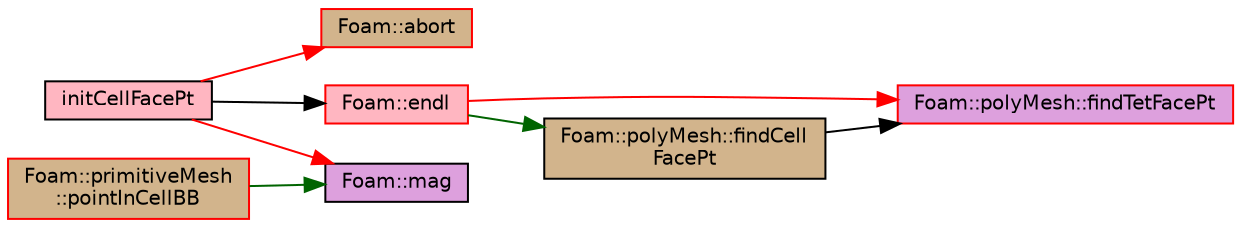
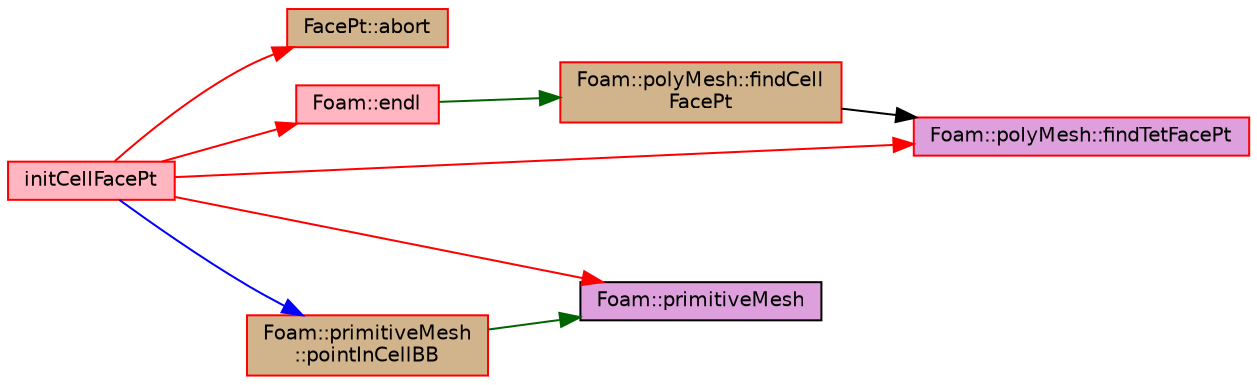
(397, 28) -> (368, 28)
(673, 97) -> (534, 161)
(129, 100) -> (91, 181)
(258, 102) -> (220, 145)
(685, 149) -> (701, 92)
(397, 183) -> (701, 301)
none -> (200, 256)
